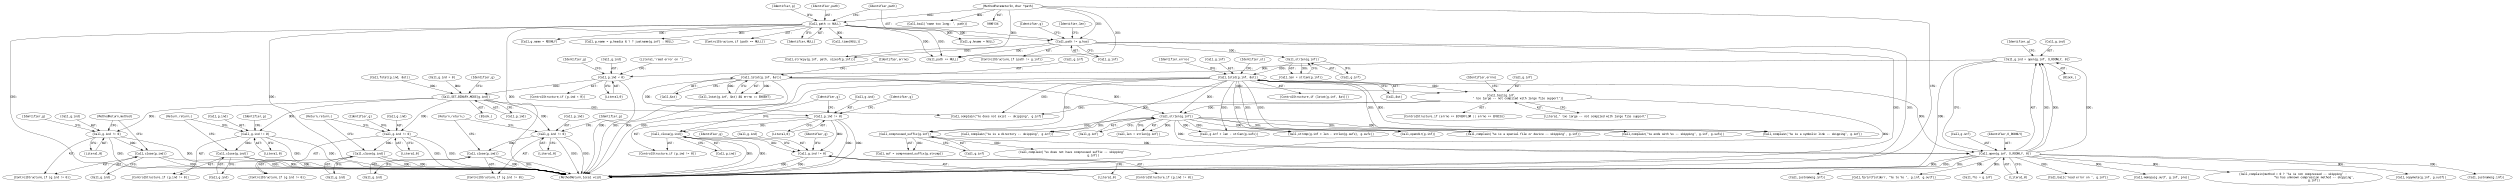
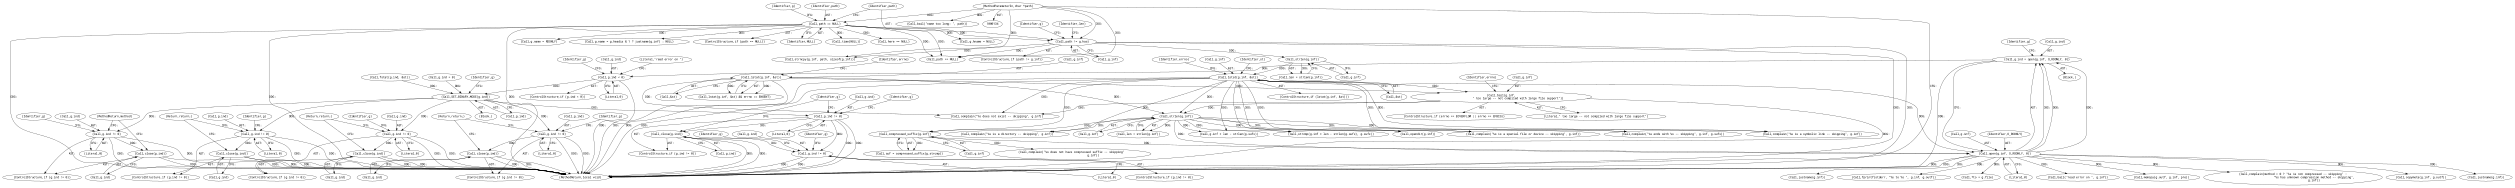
none -> (894, 42)
none -> (898, 146)
(1977, 177) -> (1977, 177)
